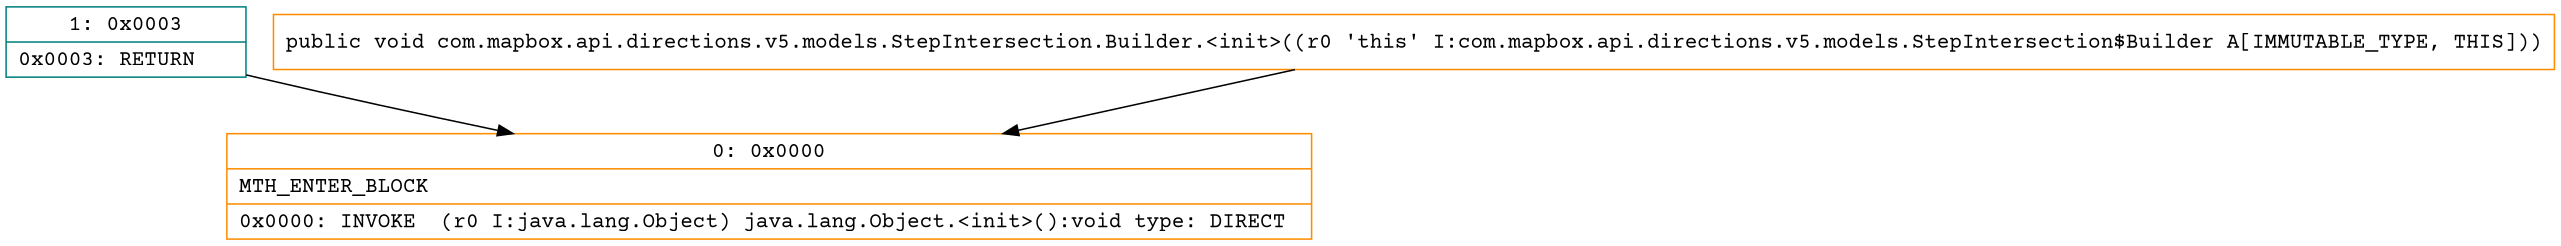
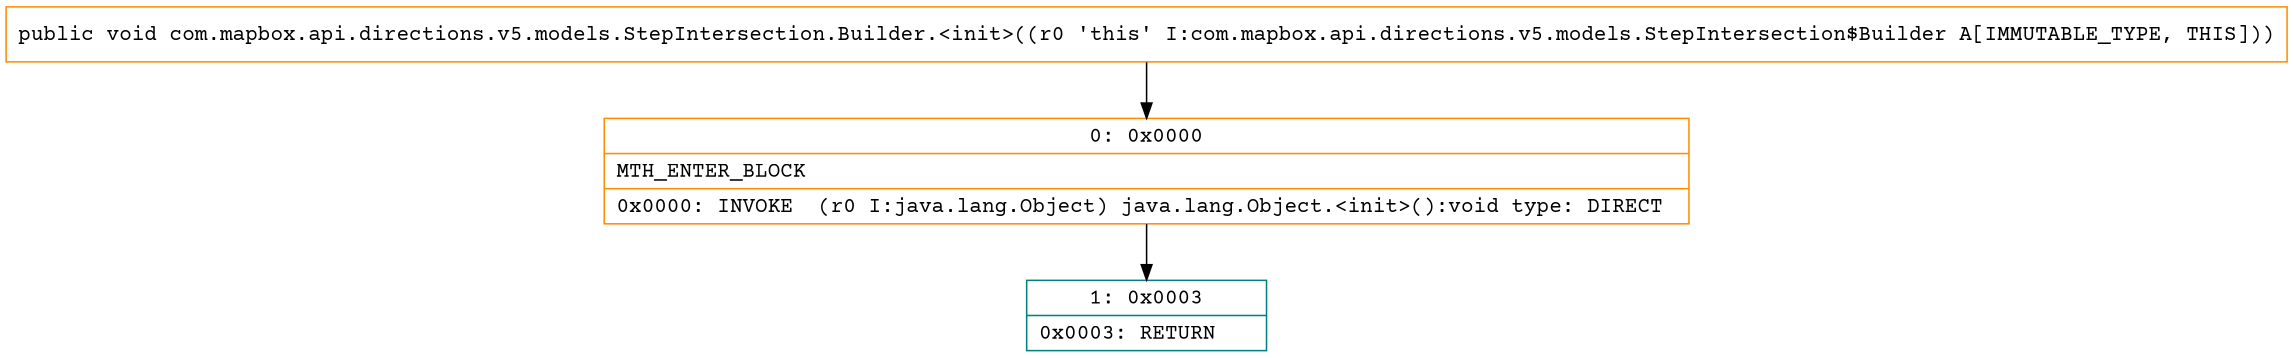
(372, 103) -> (1147, 244)
